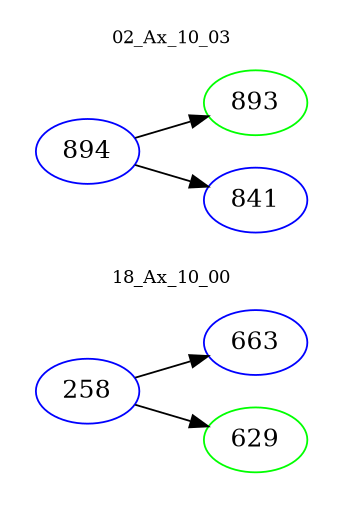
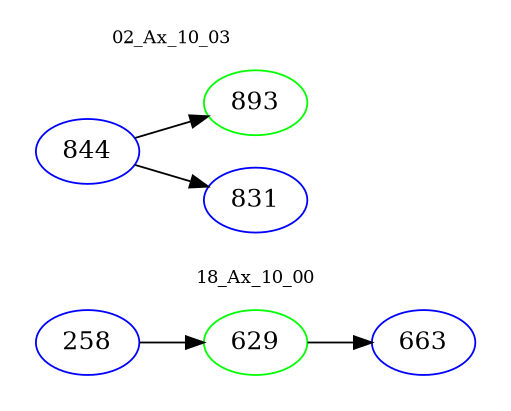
(88, 151) -> (88, 151)
(256, 200) -> (256, 200)
(163, 369) -> (331, 343)
